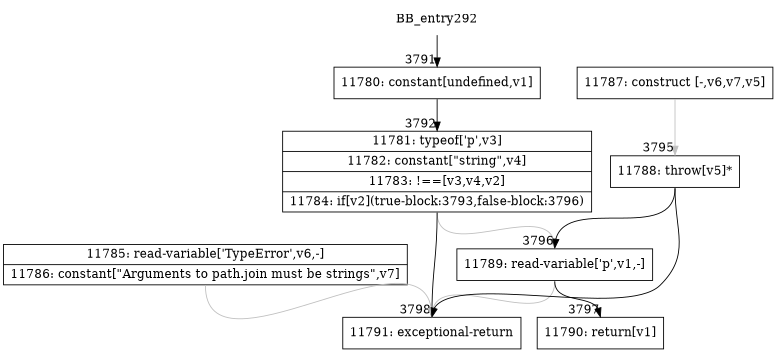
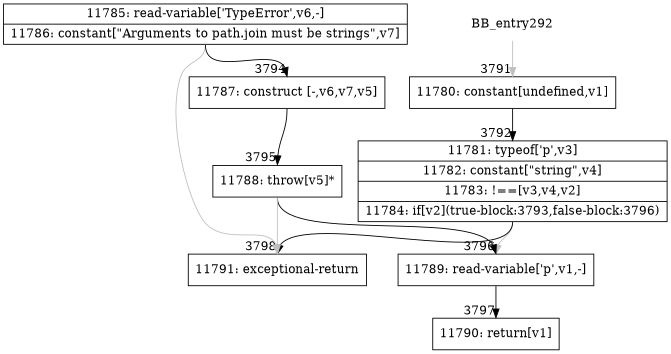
(437, 46) -> (513, 54)
none -> (242, 61)
(675, 123) -> (283, 132)
(598, 298) -> (277, 221)
(498, 300) -> none
